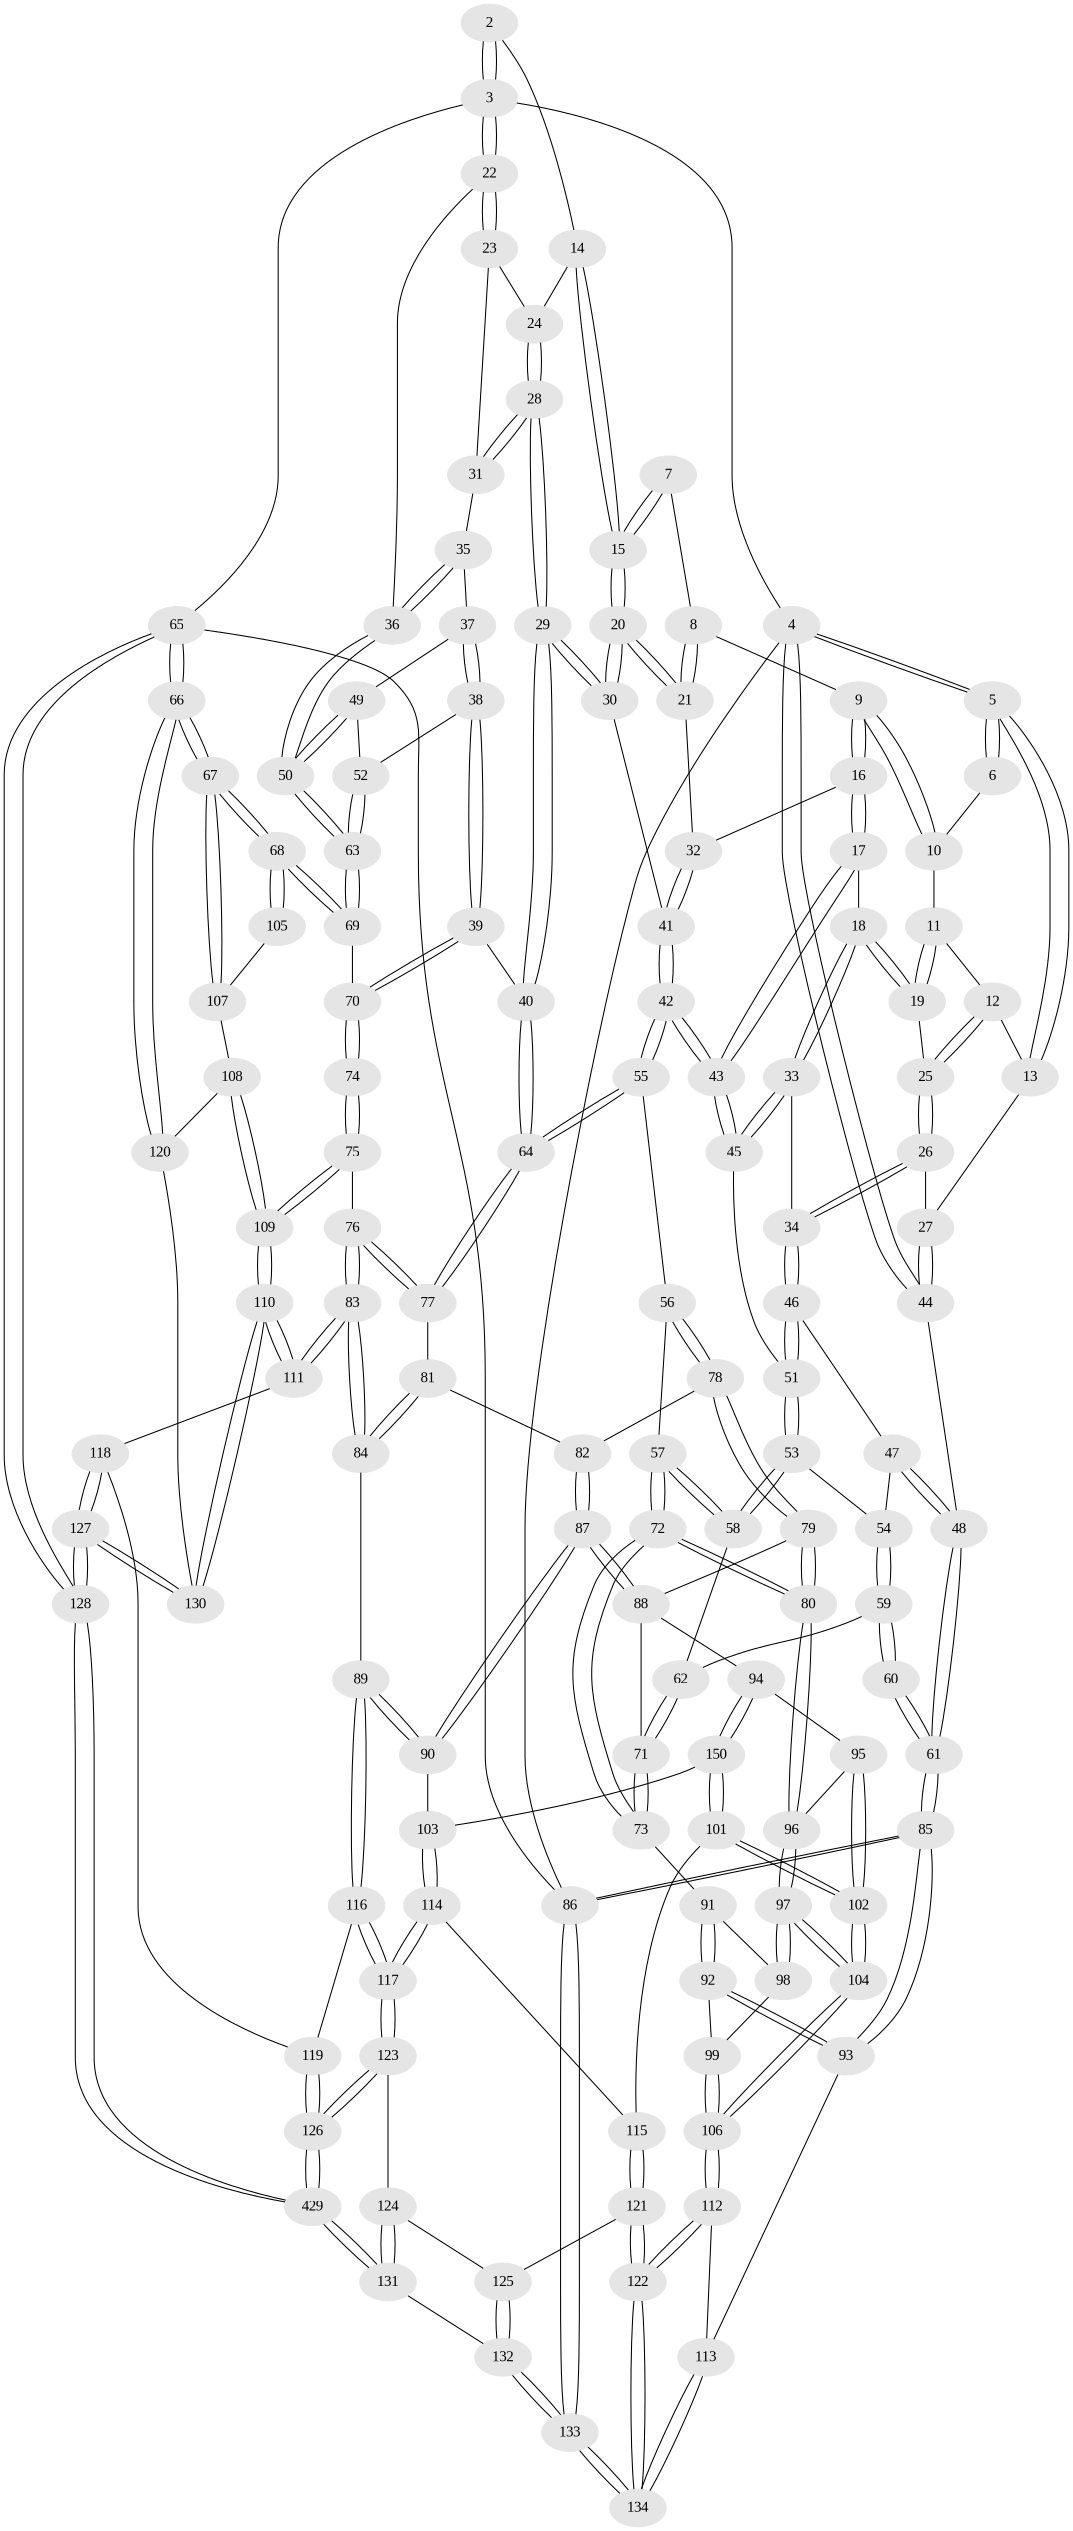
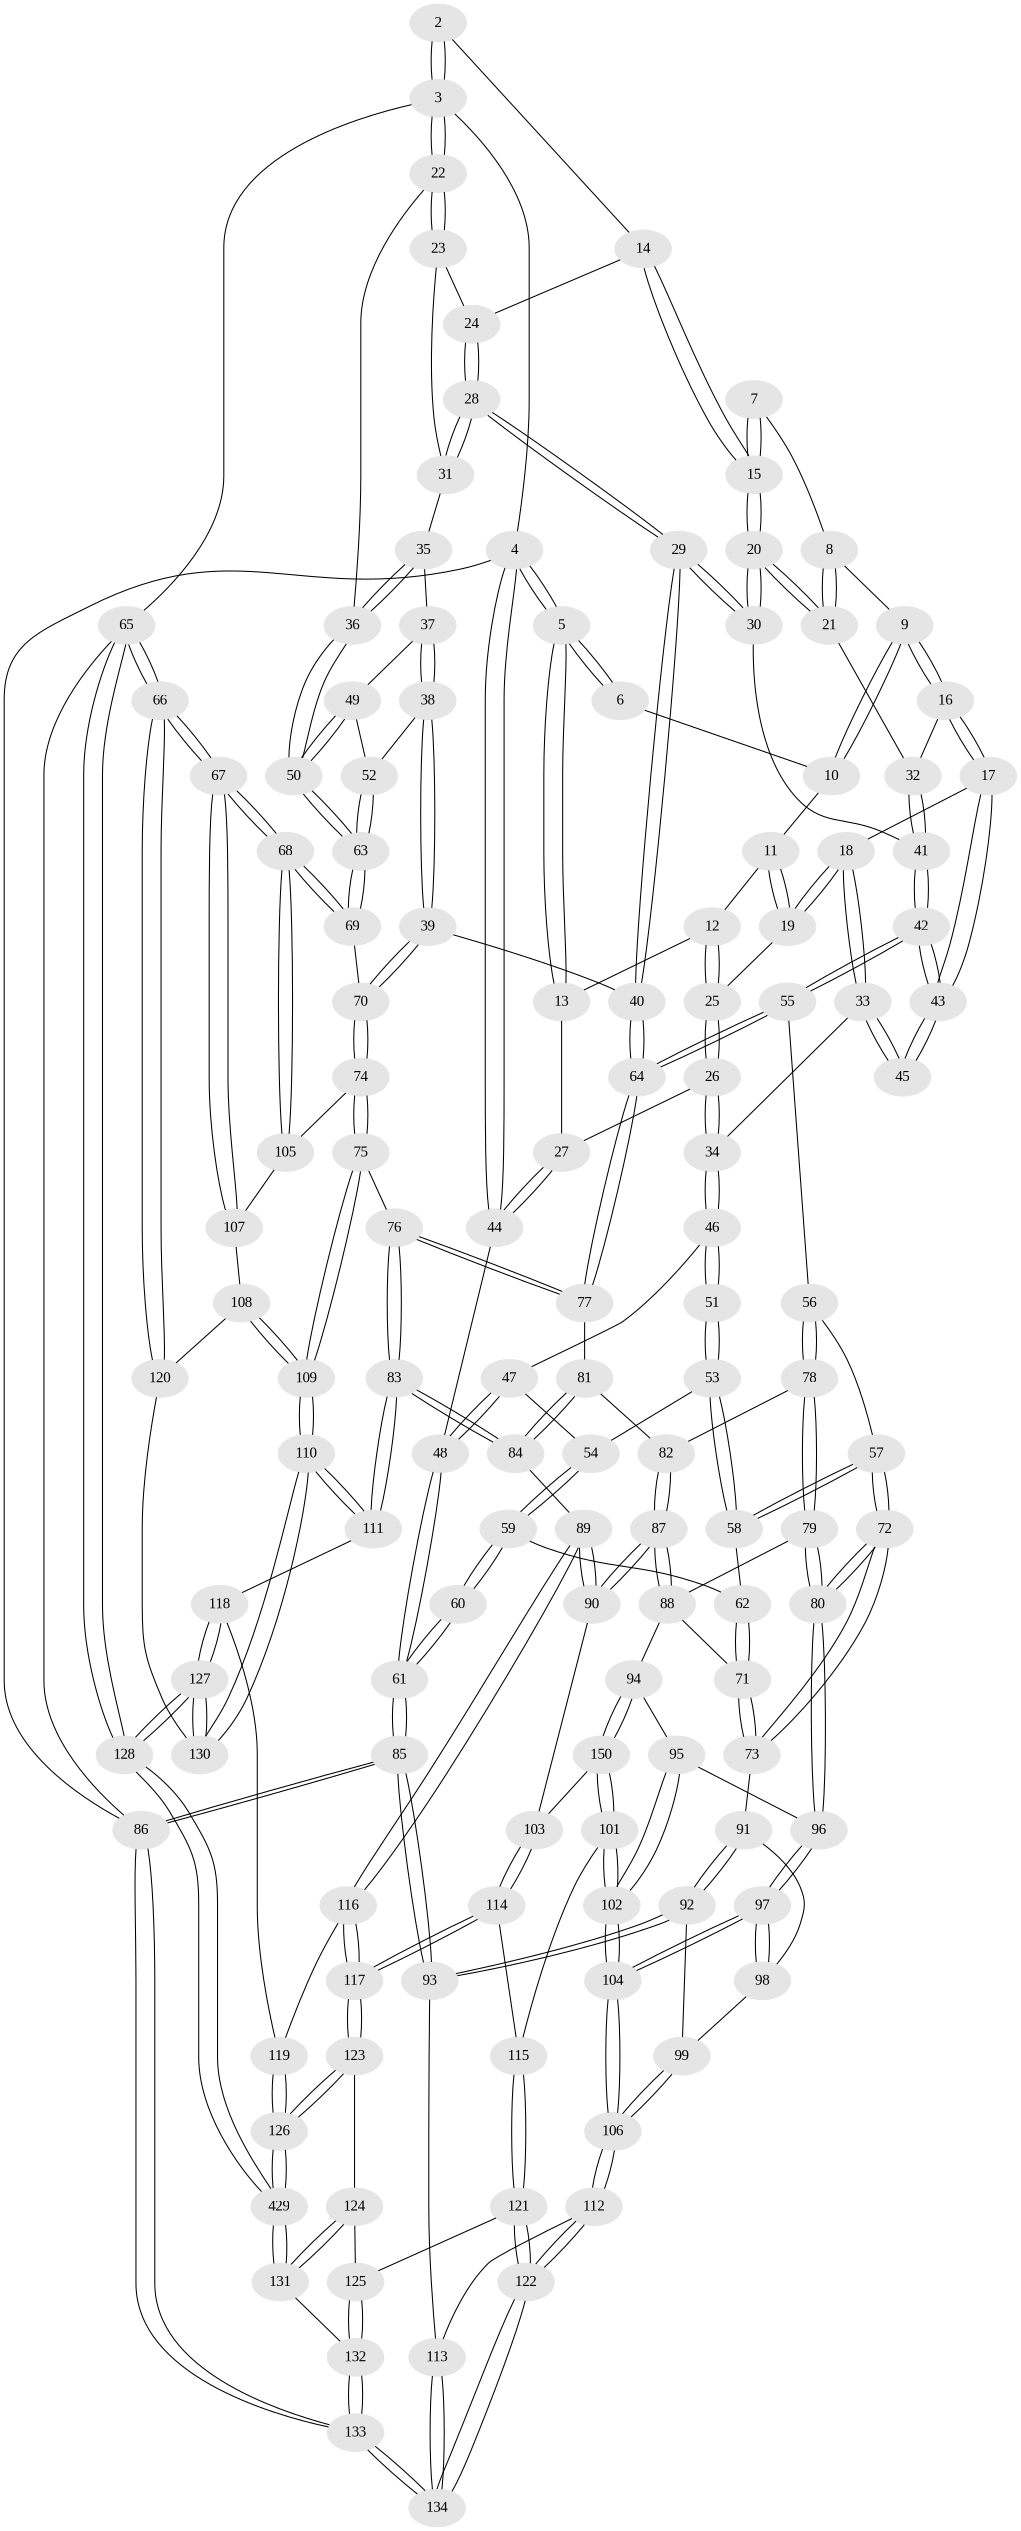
none -> (323, 1115)
(741, 1271) -> none
